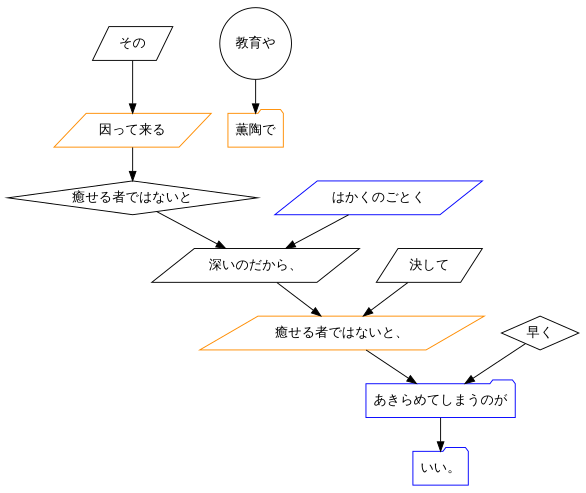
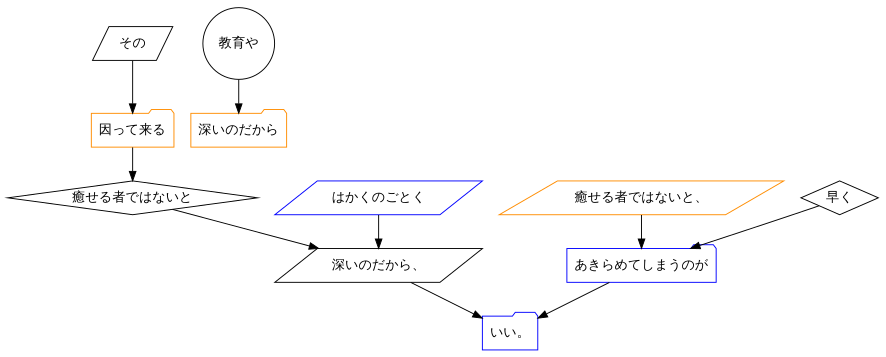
(133, 130) -> (133, 130)
(256, 130) -> (239, 130)
(429, 265) -> none
(295, 296) -> (442, 298)
